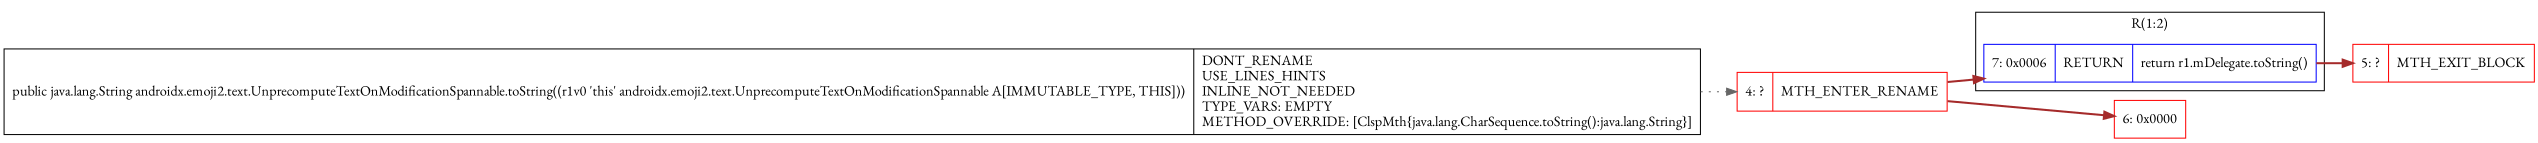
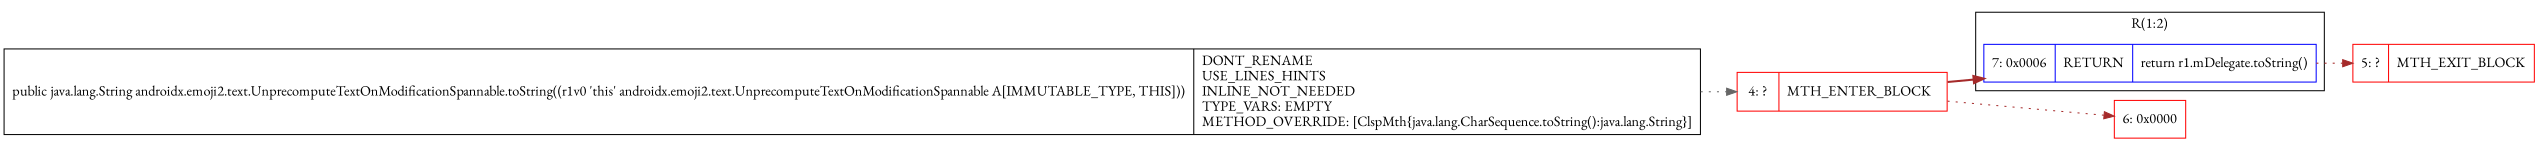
(2331, 63) -> (2331, 63)
(1860, 91) -> (1859, 91)
(2026, 108) -> (2026, 108)
